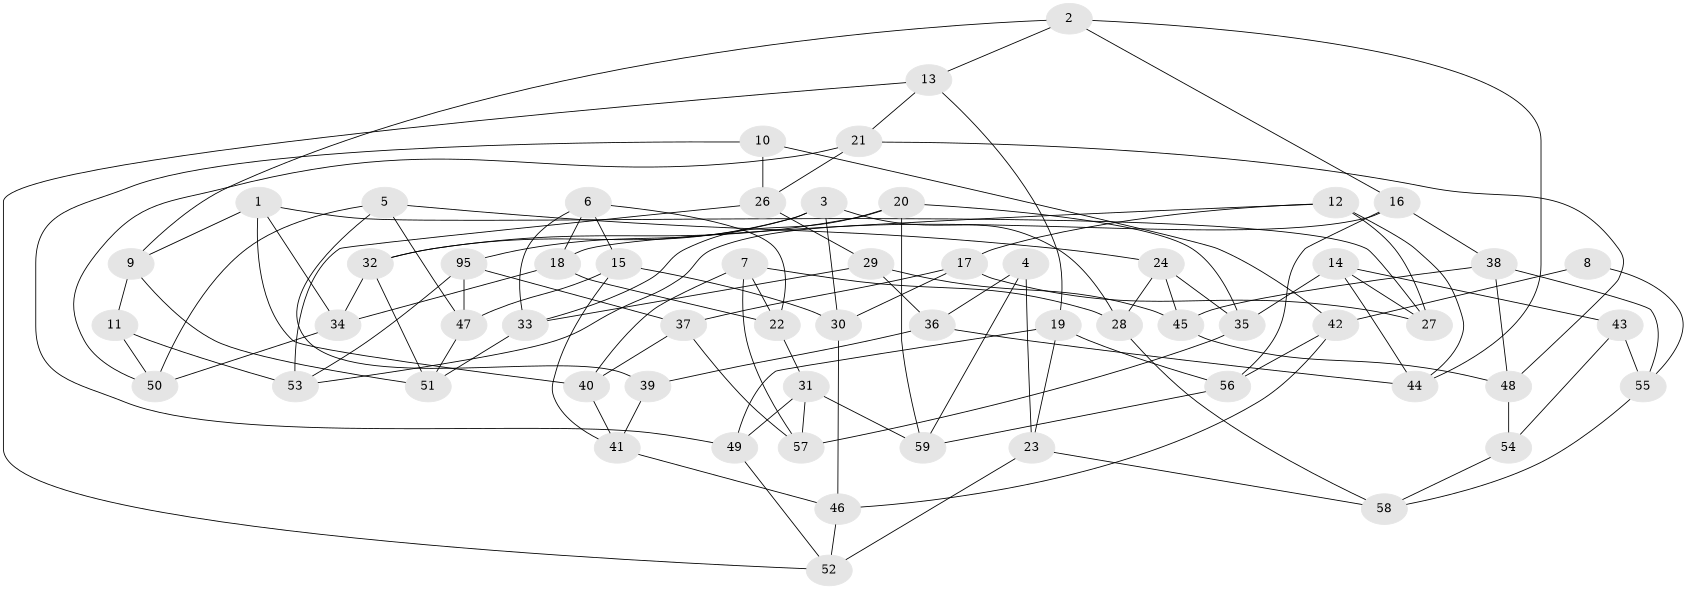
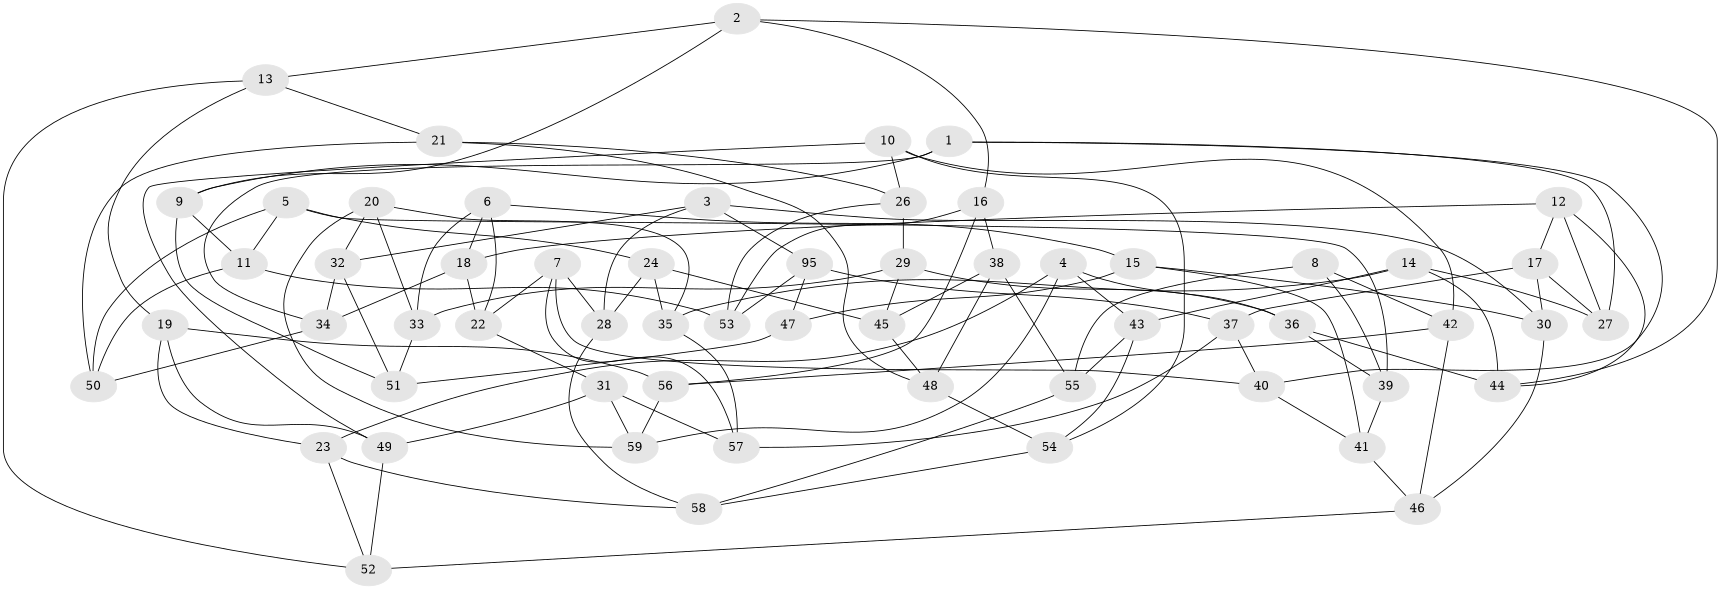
none -> (1164, 206)
(424, 264) -> (265, 233)
none -> (1100, 295)
none -> (1358, 322)
